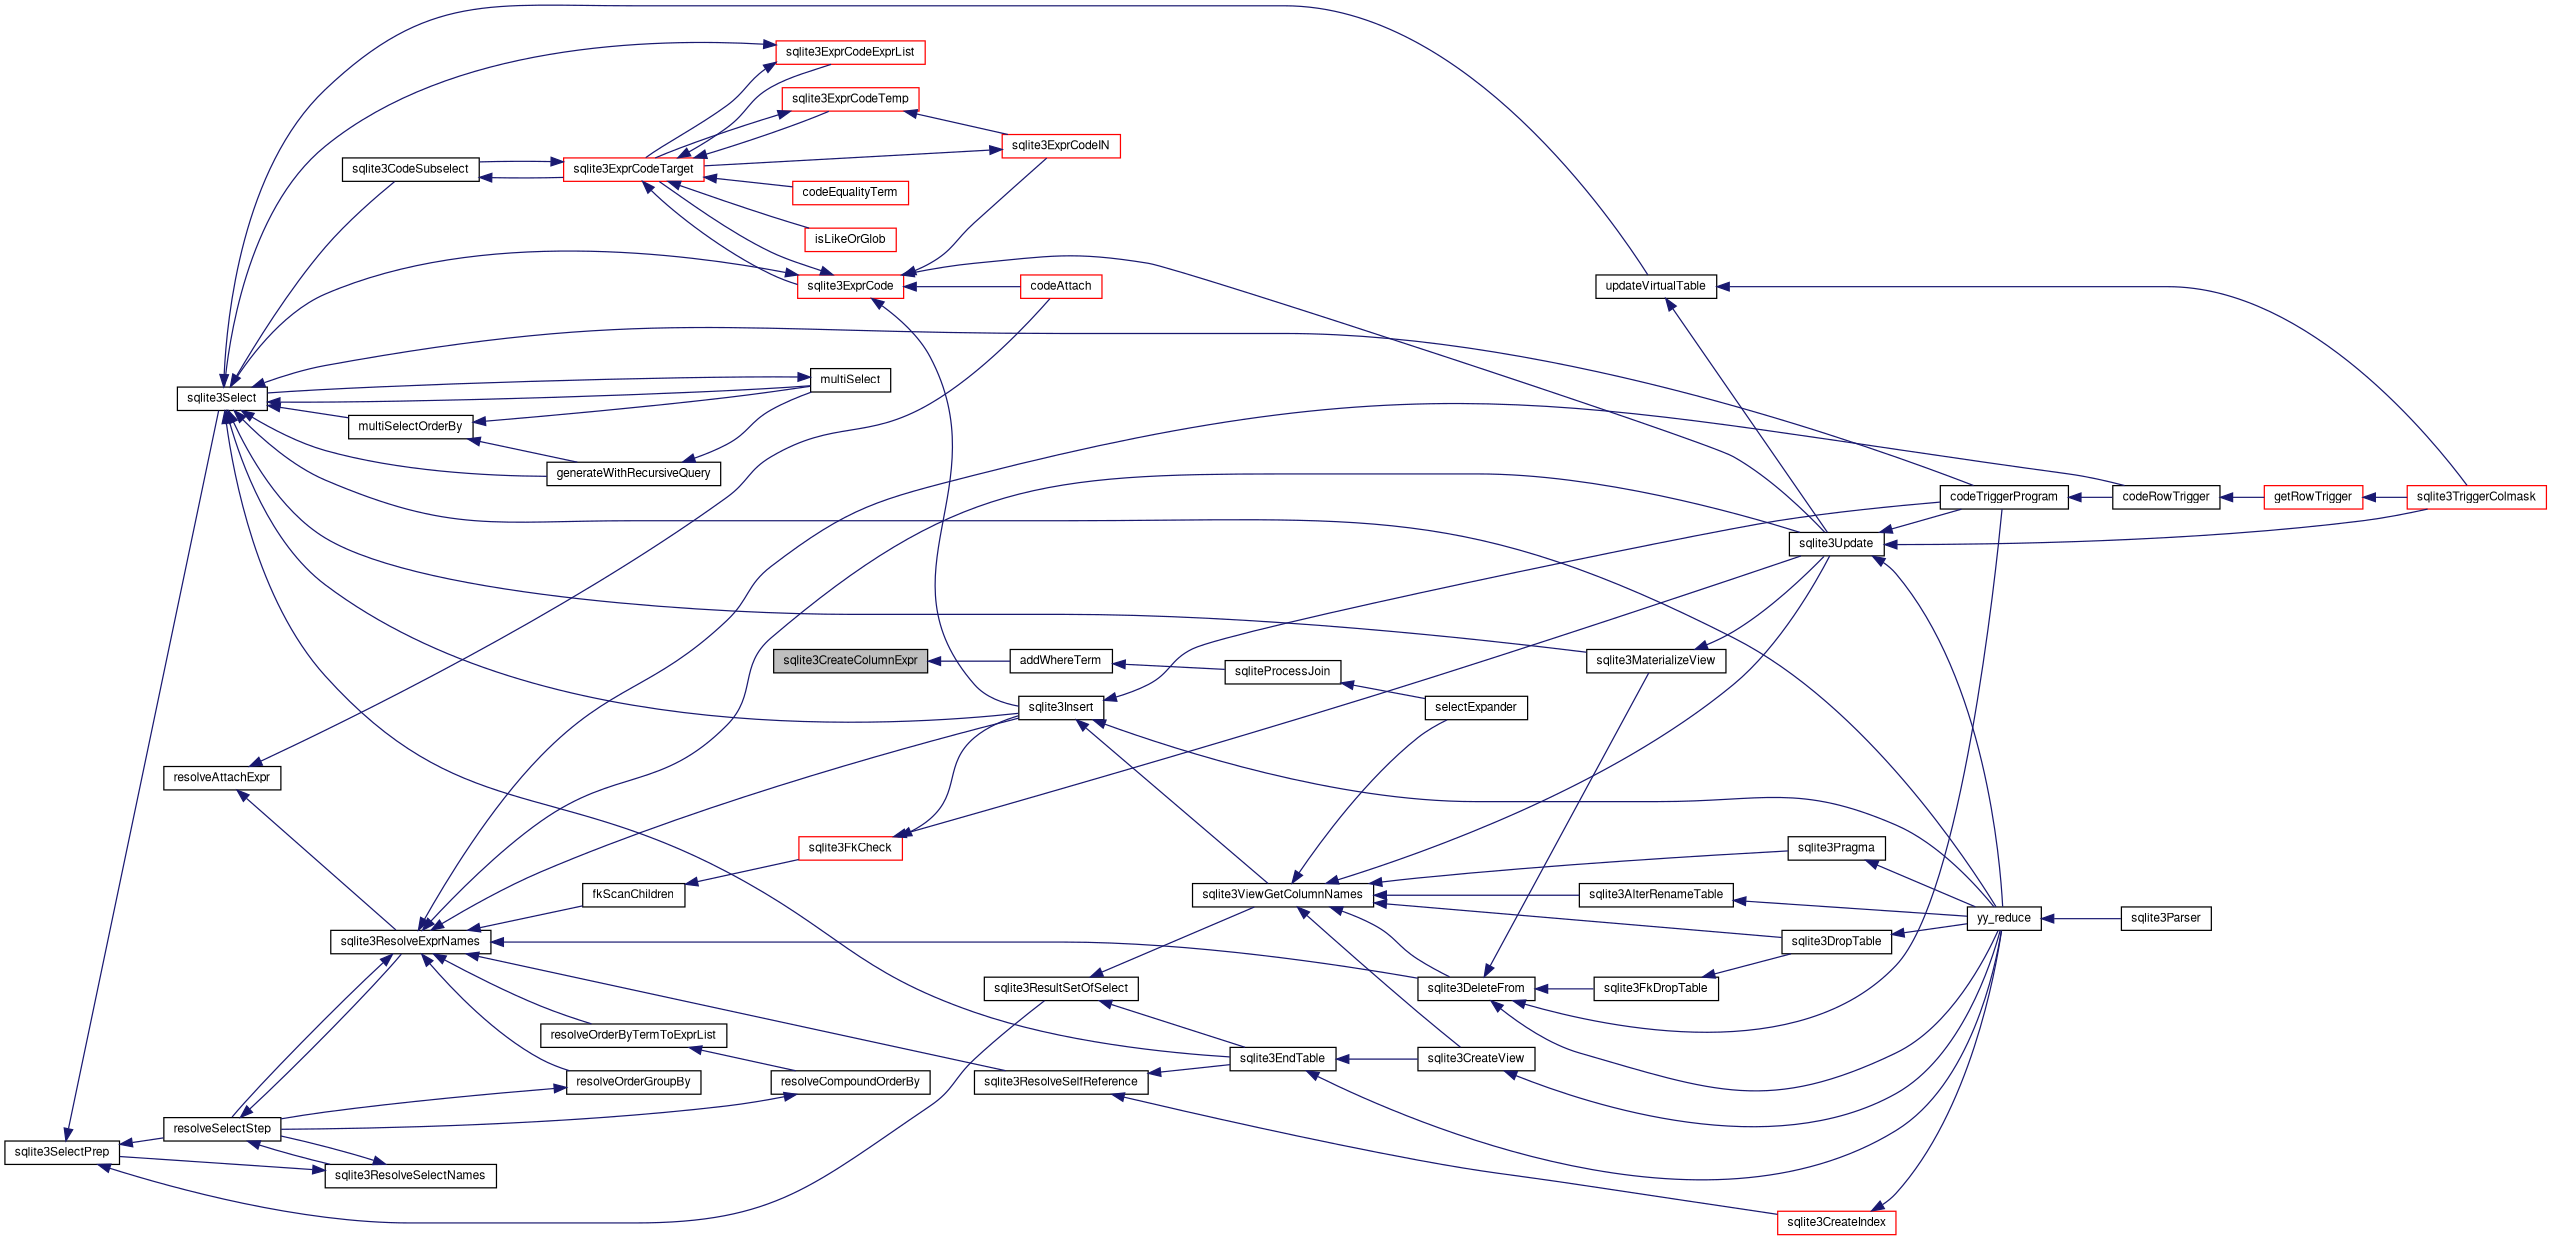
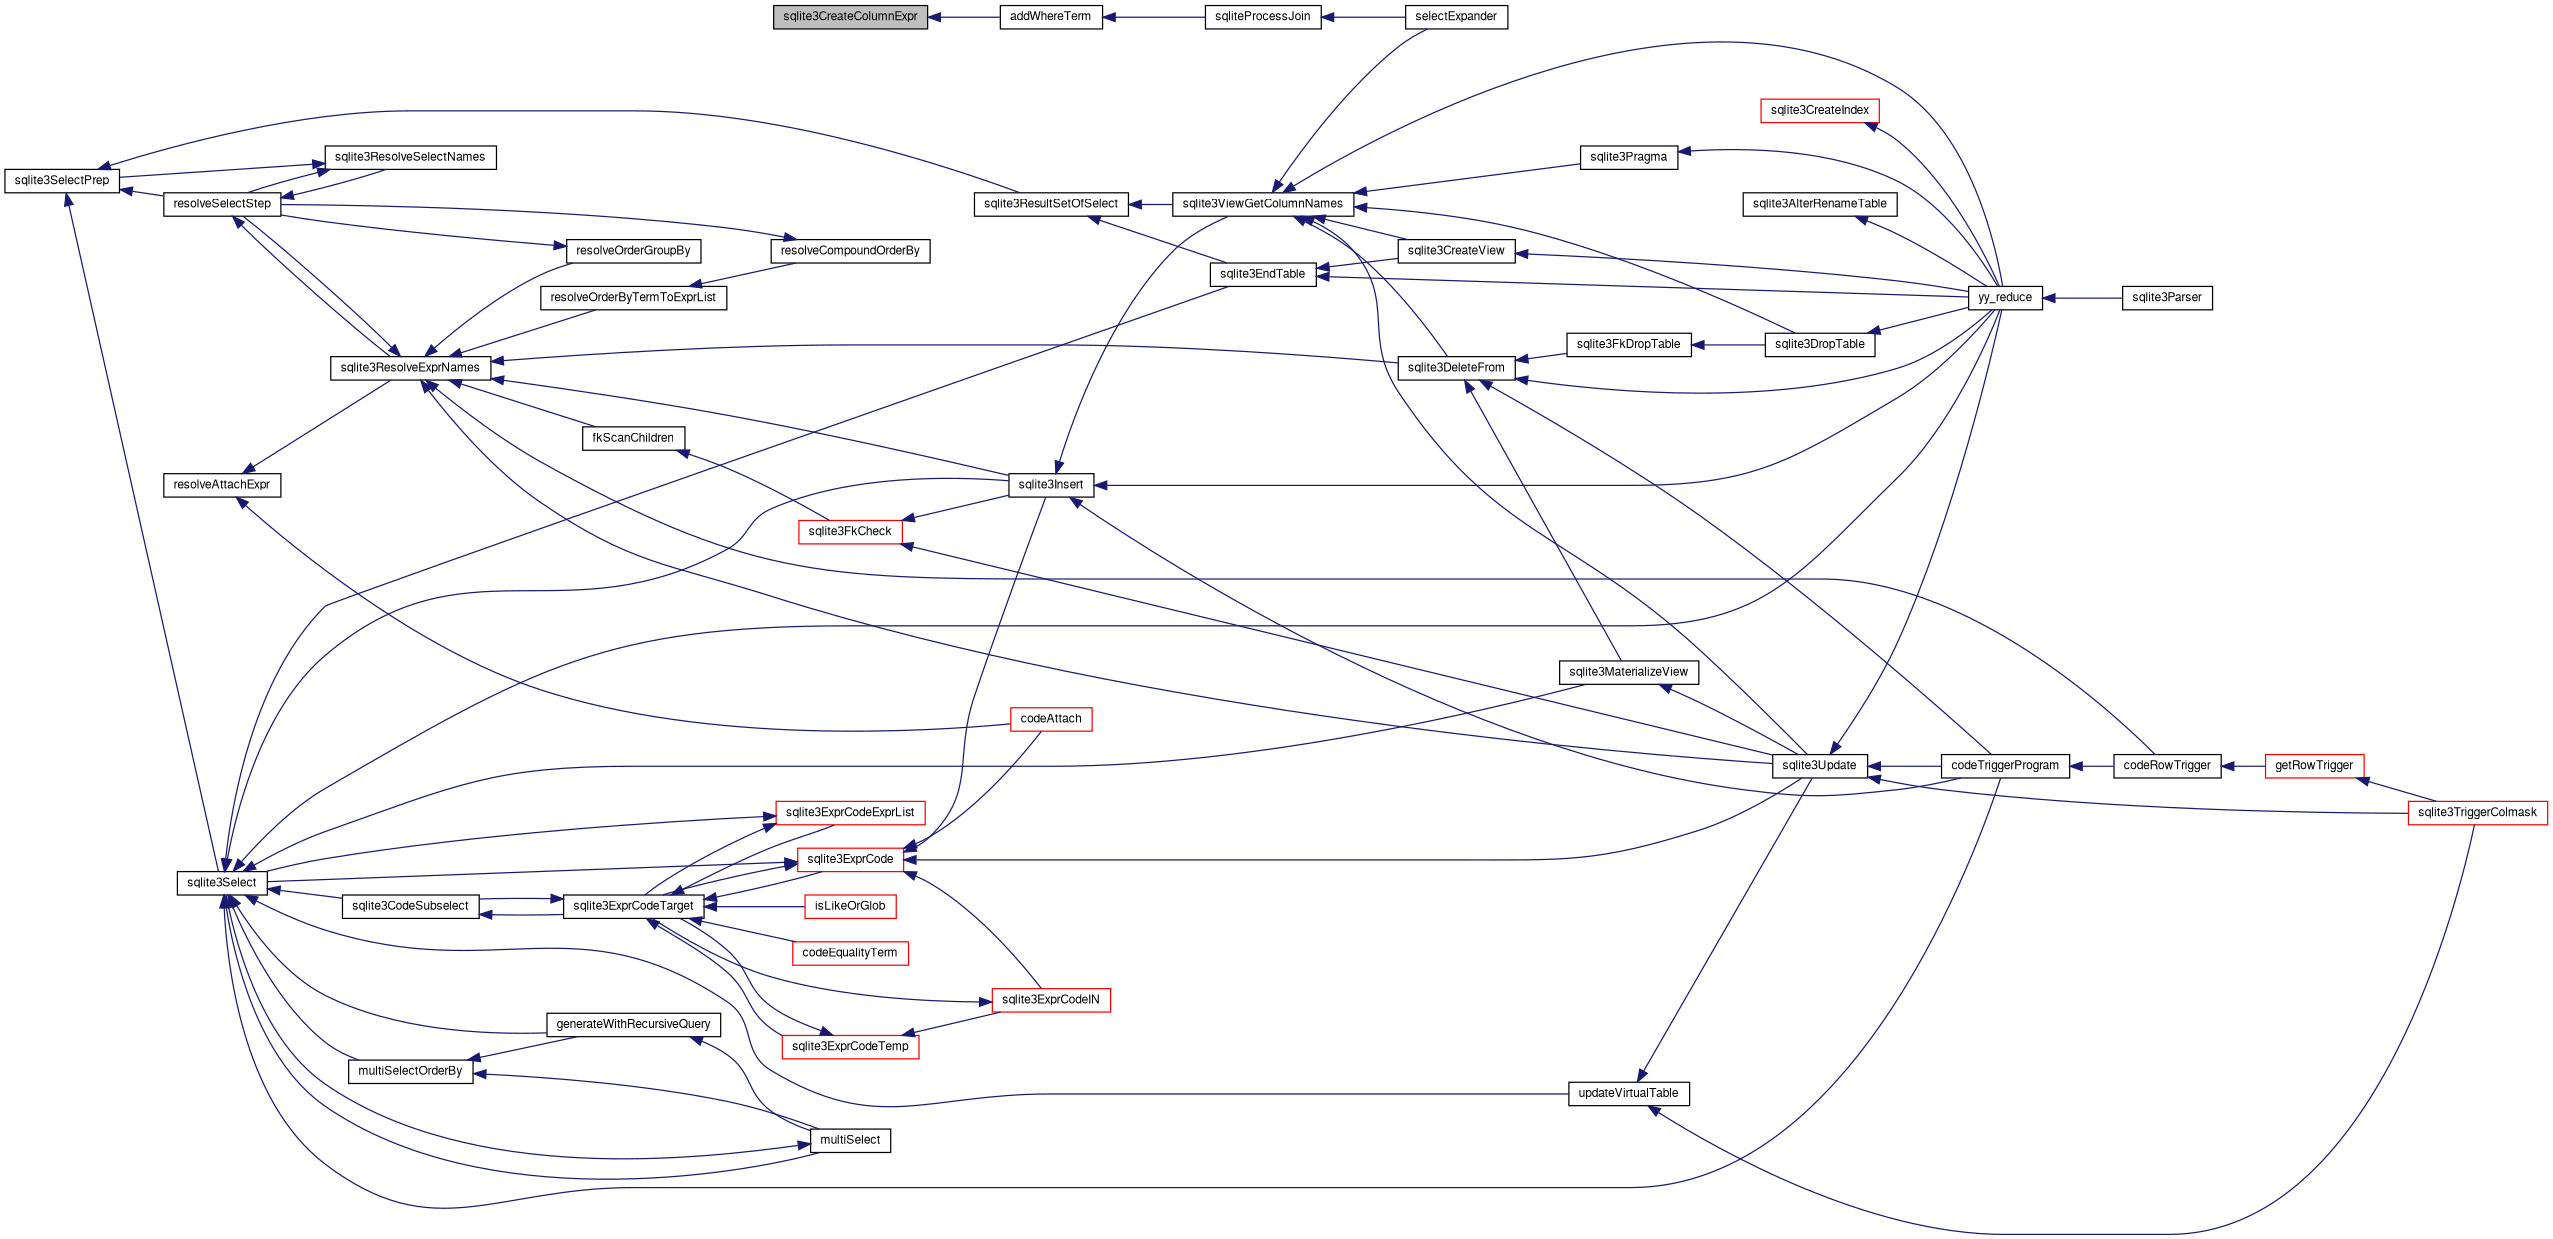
(634, 170) -> (634, 907)
(1483, 895) -> (1701, 44)
(1061, 1083) -> none
